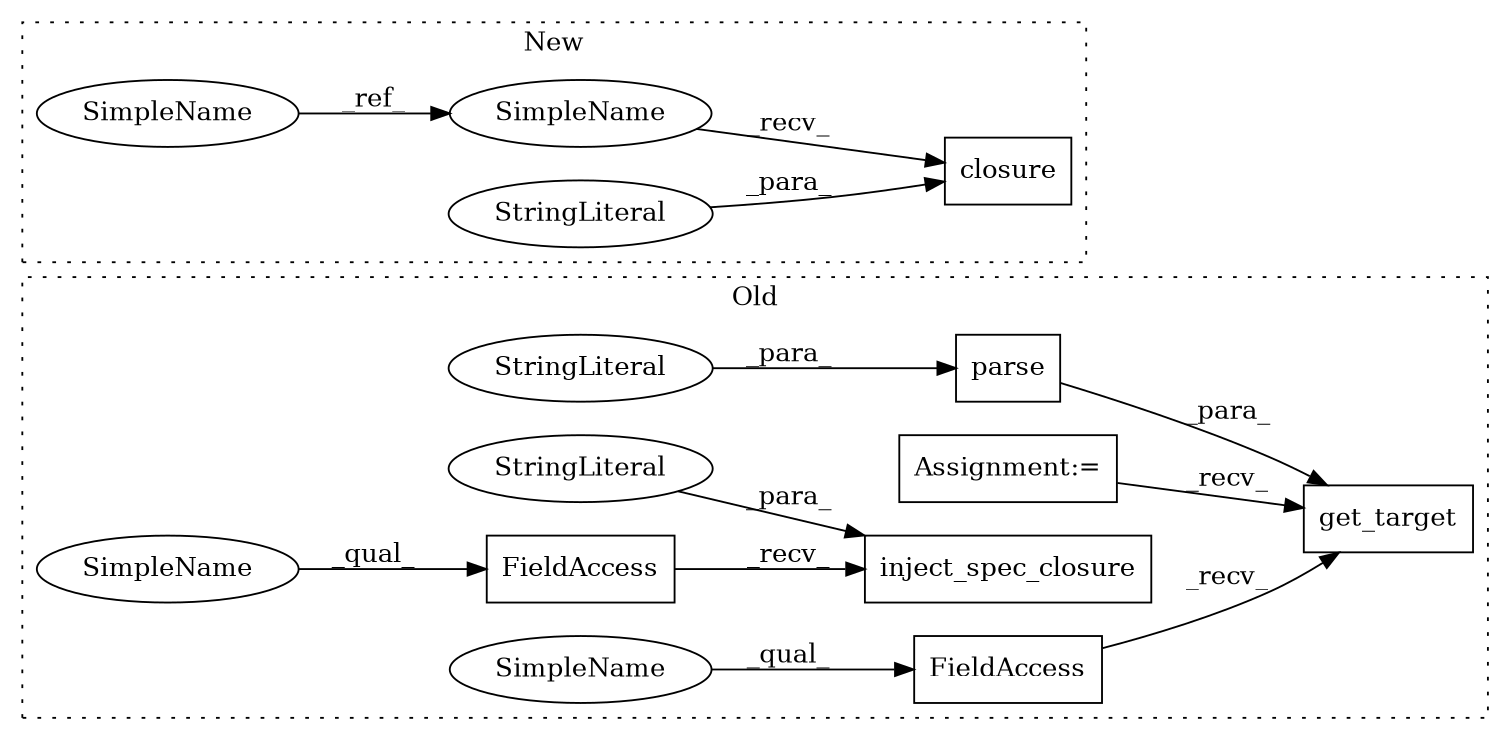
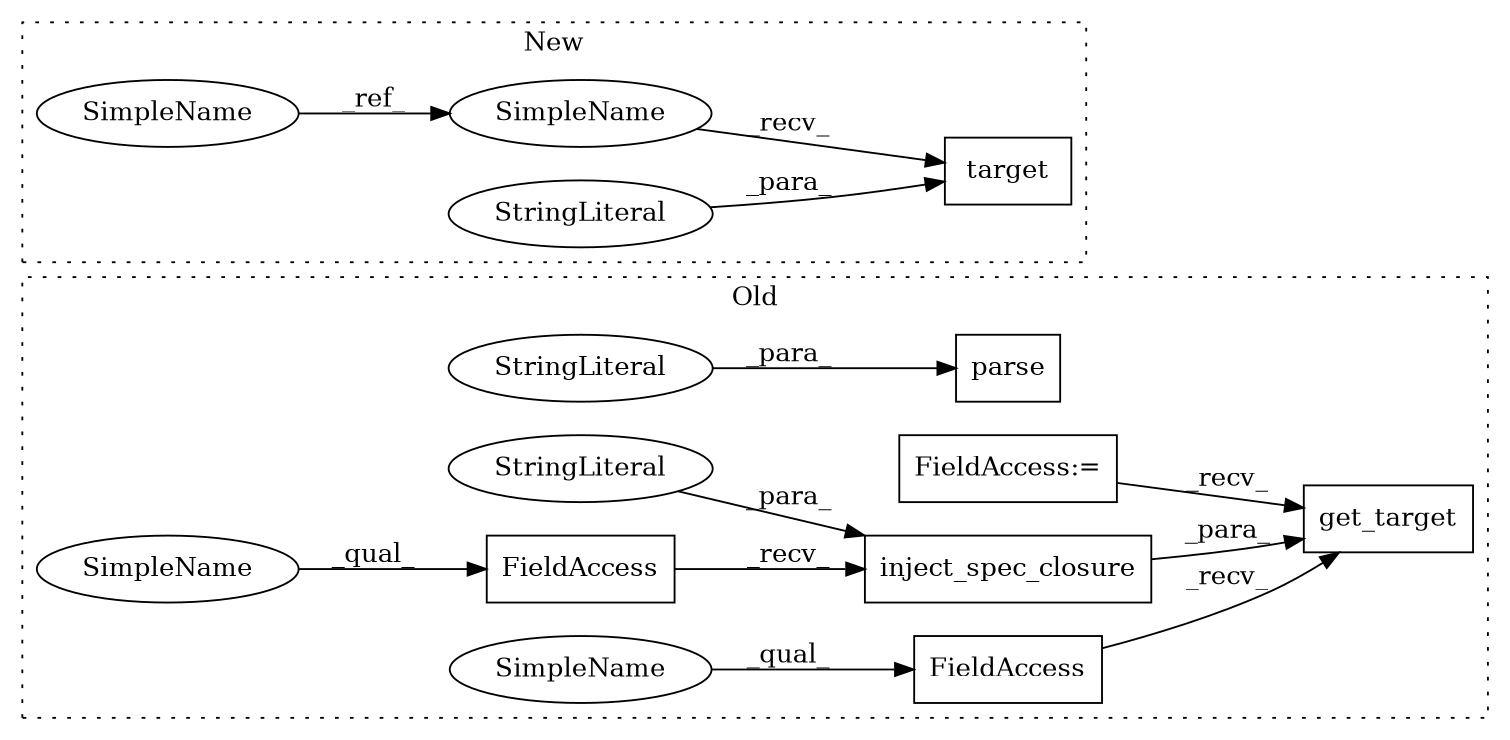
(1008, 171) -> (1008, 171)
(1187, 425) -> (1219, 552)
(1008, 469) -> (1008, 469)
